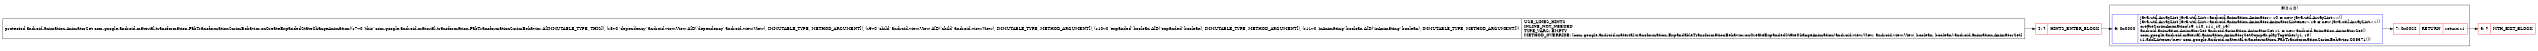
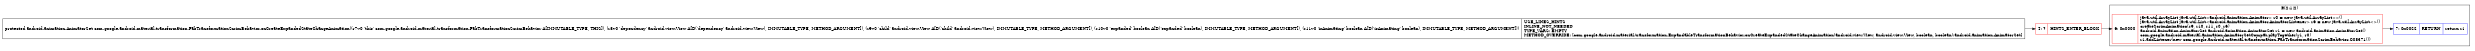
(2247, 29) -> (2247, 29)
(2430, 29) -> (2430, 29)
(2507, 29) -> none
